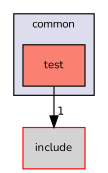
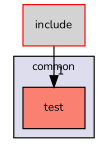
(54, 103) -> (54, 63)
